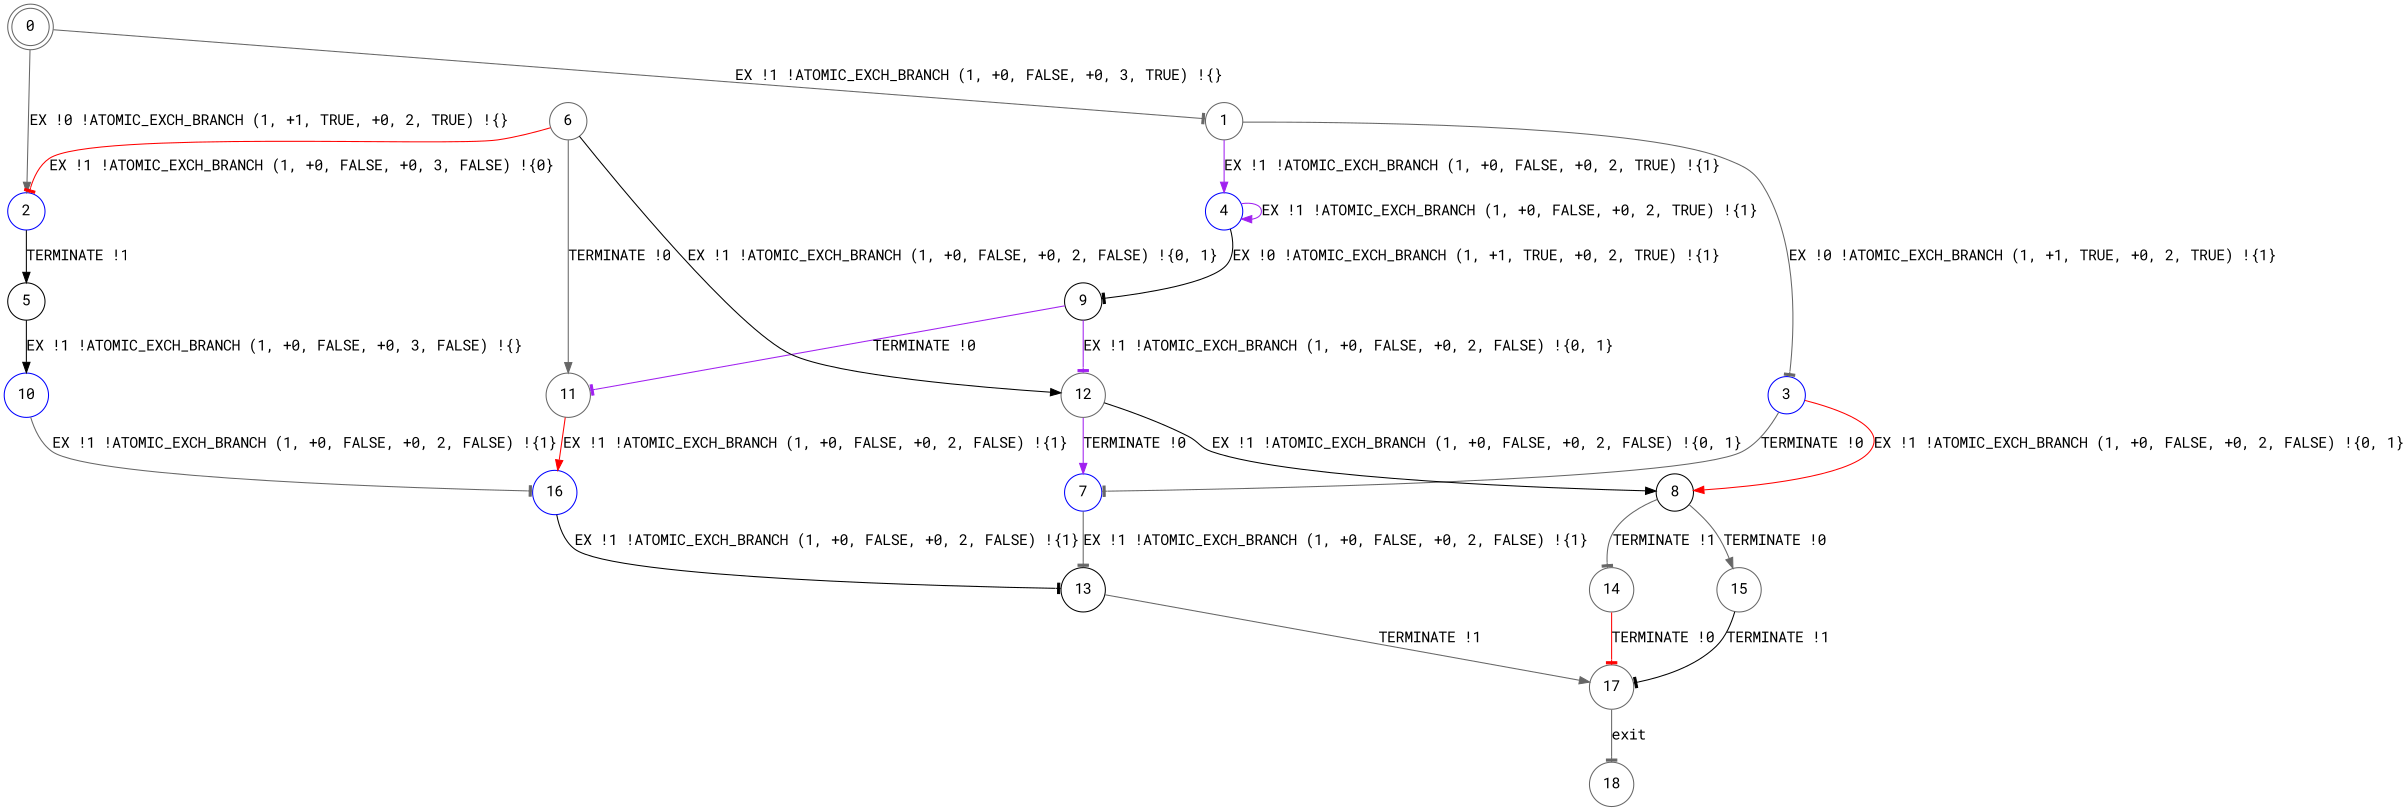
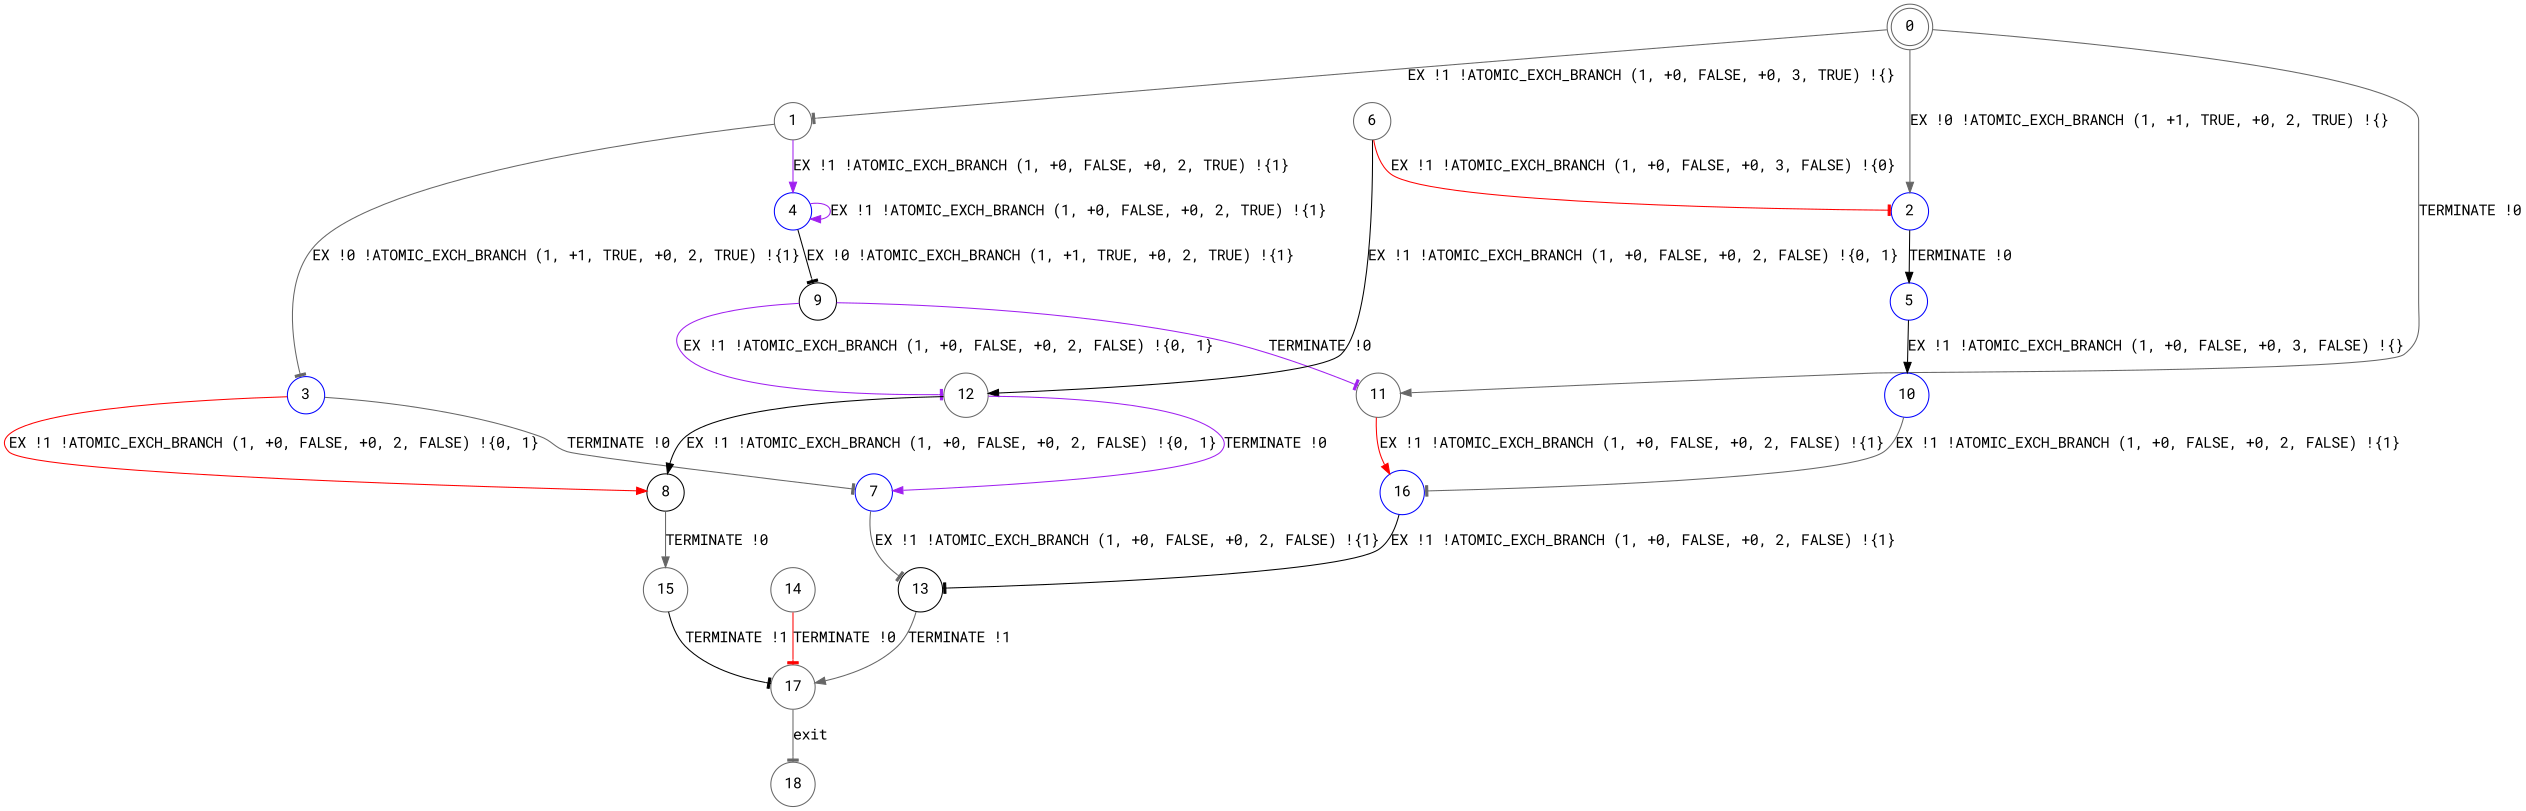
(568, 251) -> (2278, 366)
(78, 256) -> (1961, 256)
(26, 302) -> (1909, 302)
(1621, 523) -> none
